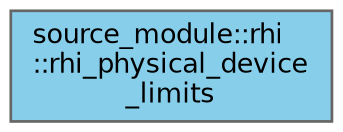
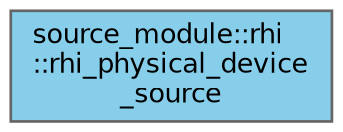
(171, 66) -> (171, 66)
